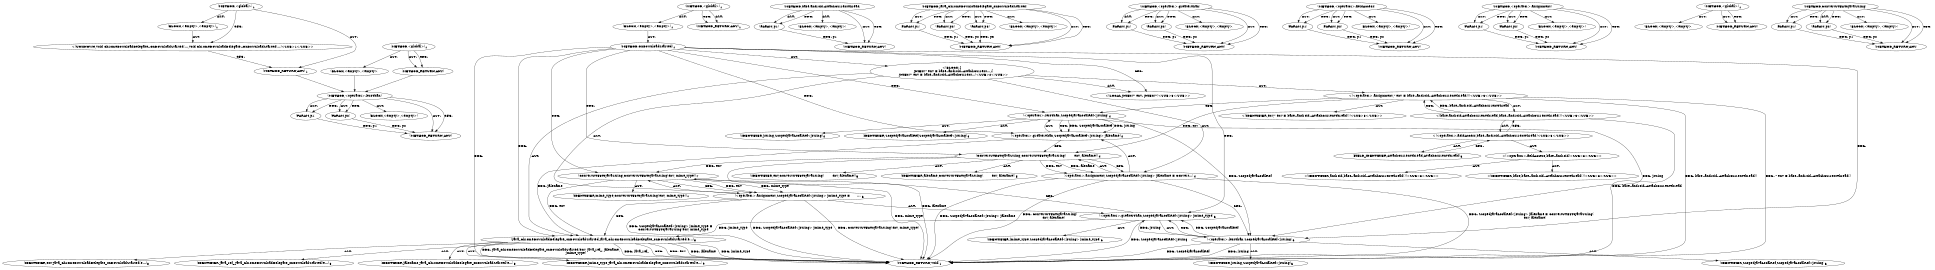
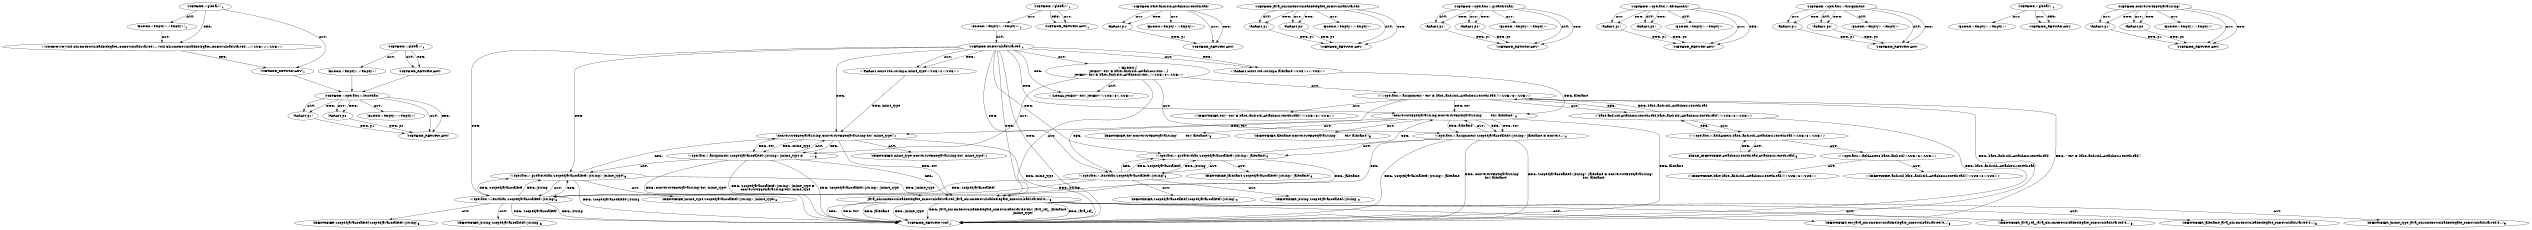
(980, 27) -> none
none -> (910, 71)
none -> (1278, 71)
none -> (1258, 176)
